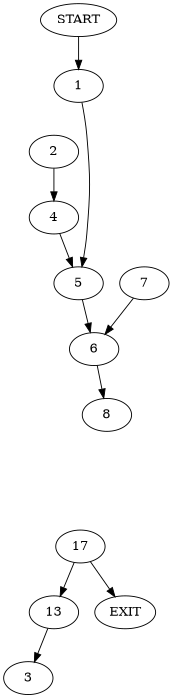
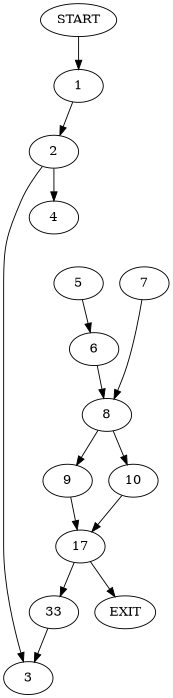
(90, 180) -> (68, 114)
(65, 246) -> none
(122, 313) -> (132, 346)
none -> (4, 406)
none -> (68, 481)
none -> (133, 481)
(54, 612) -> (54, 612)
